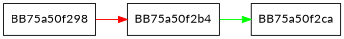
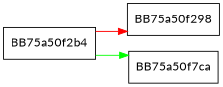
(107, 19) -> (107, 31)
(296, 19) -> (173, 67)
